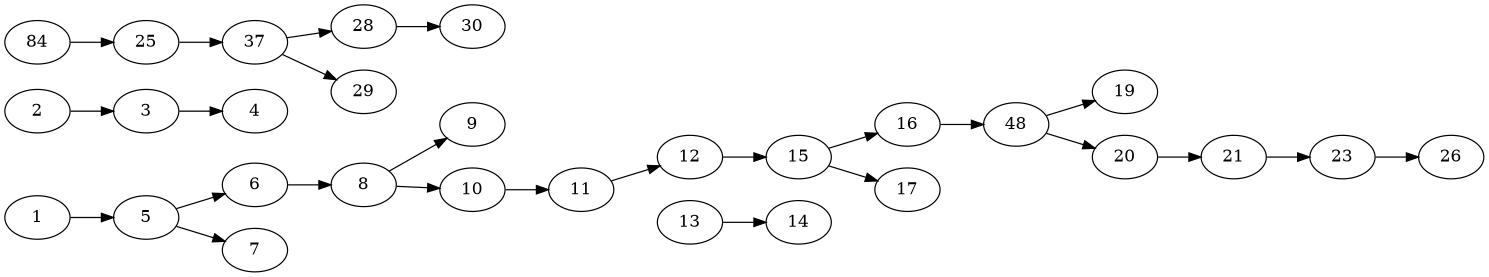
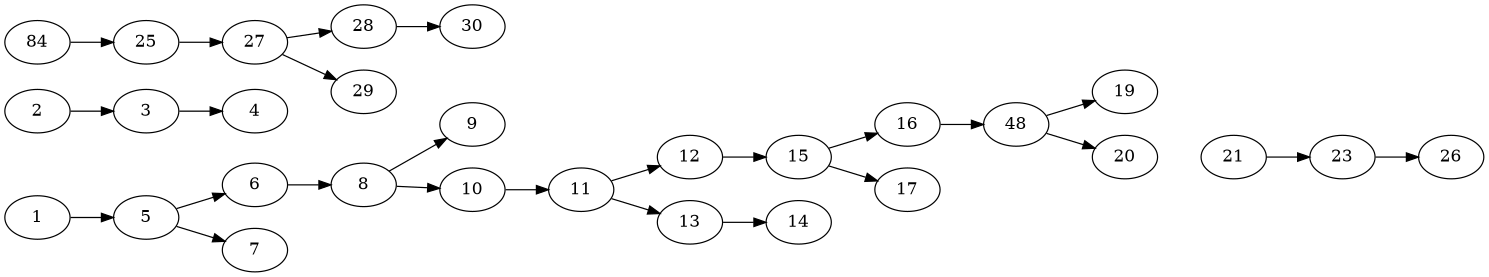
(255, 42) -> (255, 42)
(1173, 157) -> none
none -> (630, 204)
